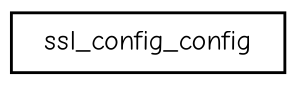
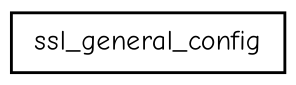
(148, 43) -> (148, 43)
